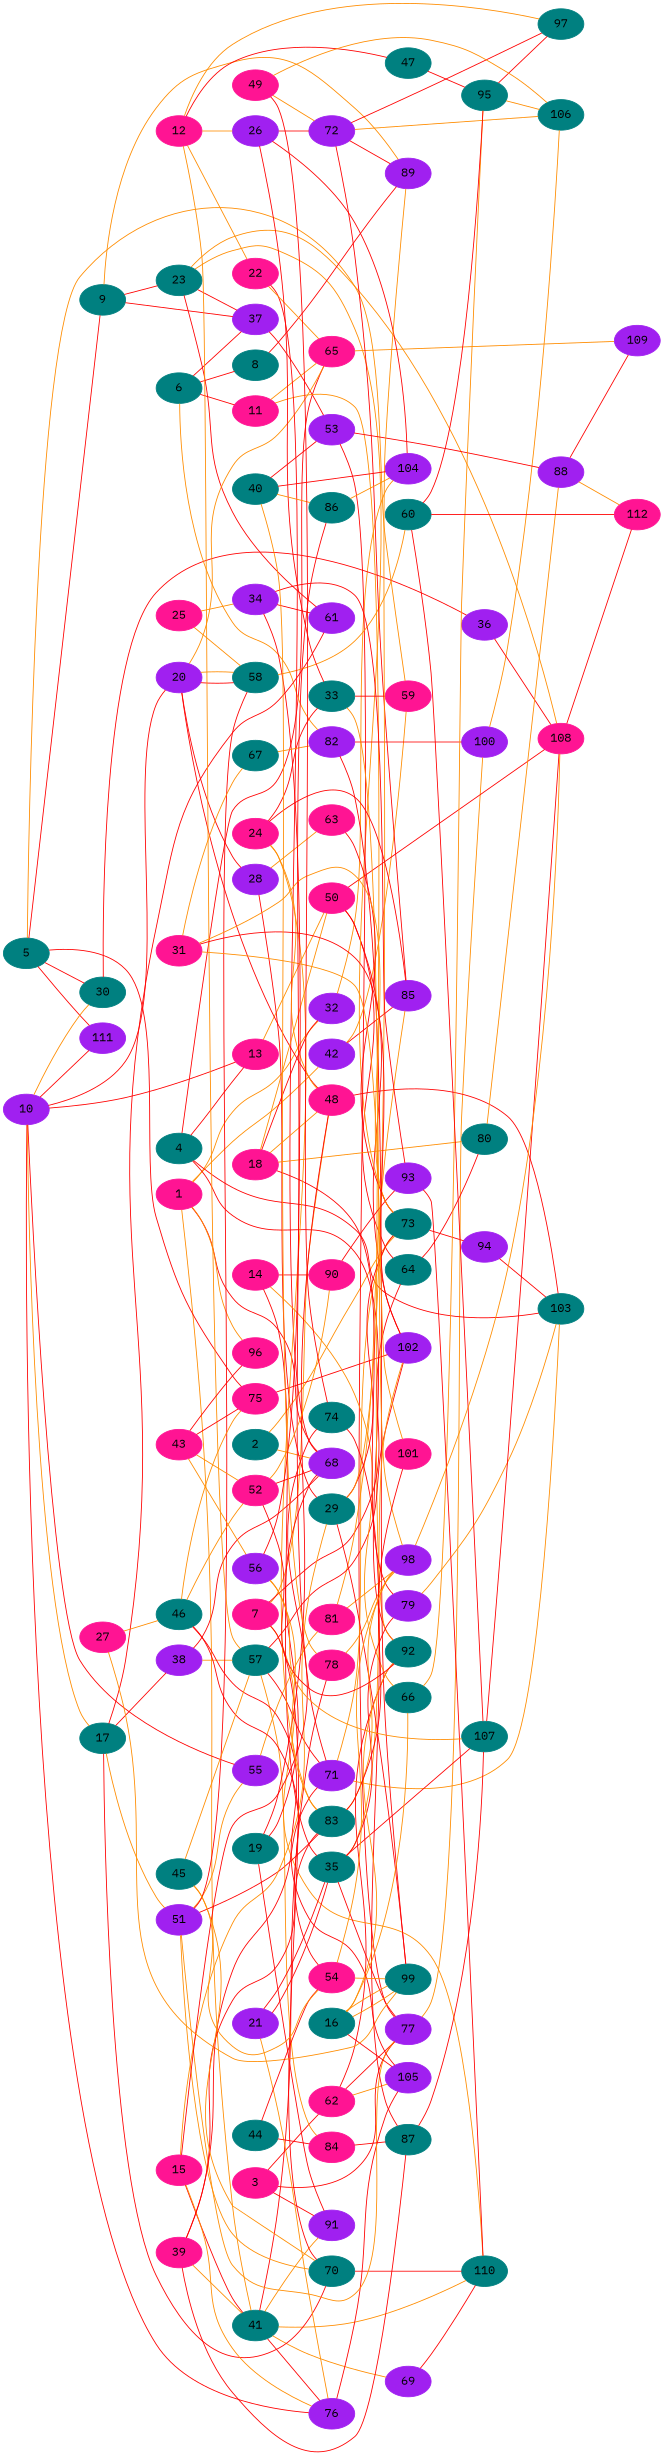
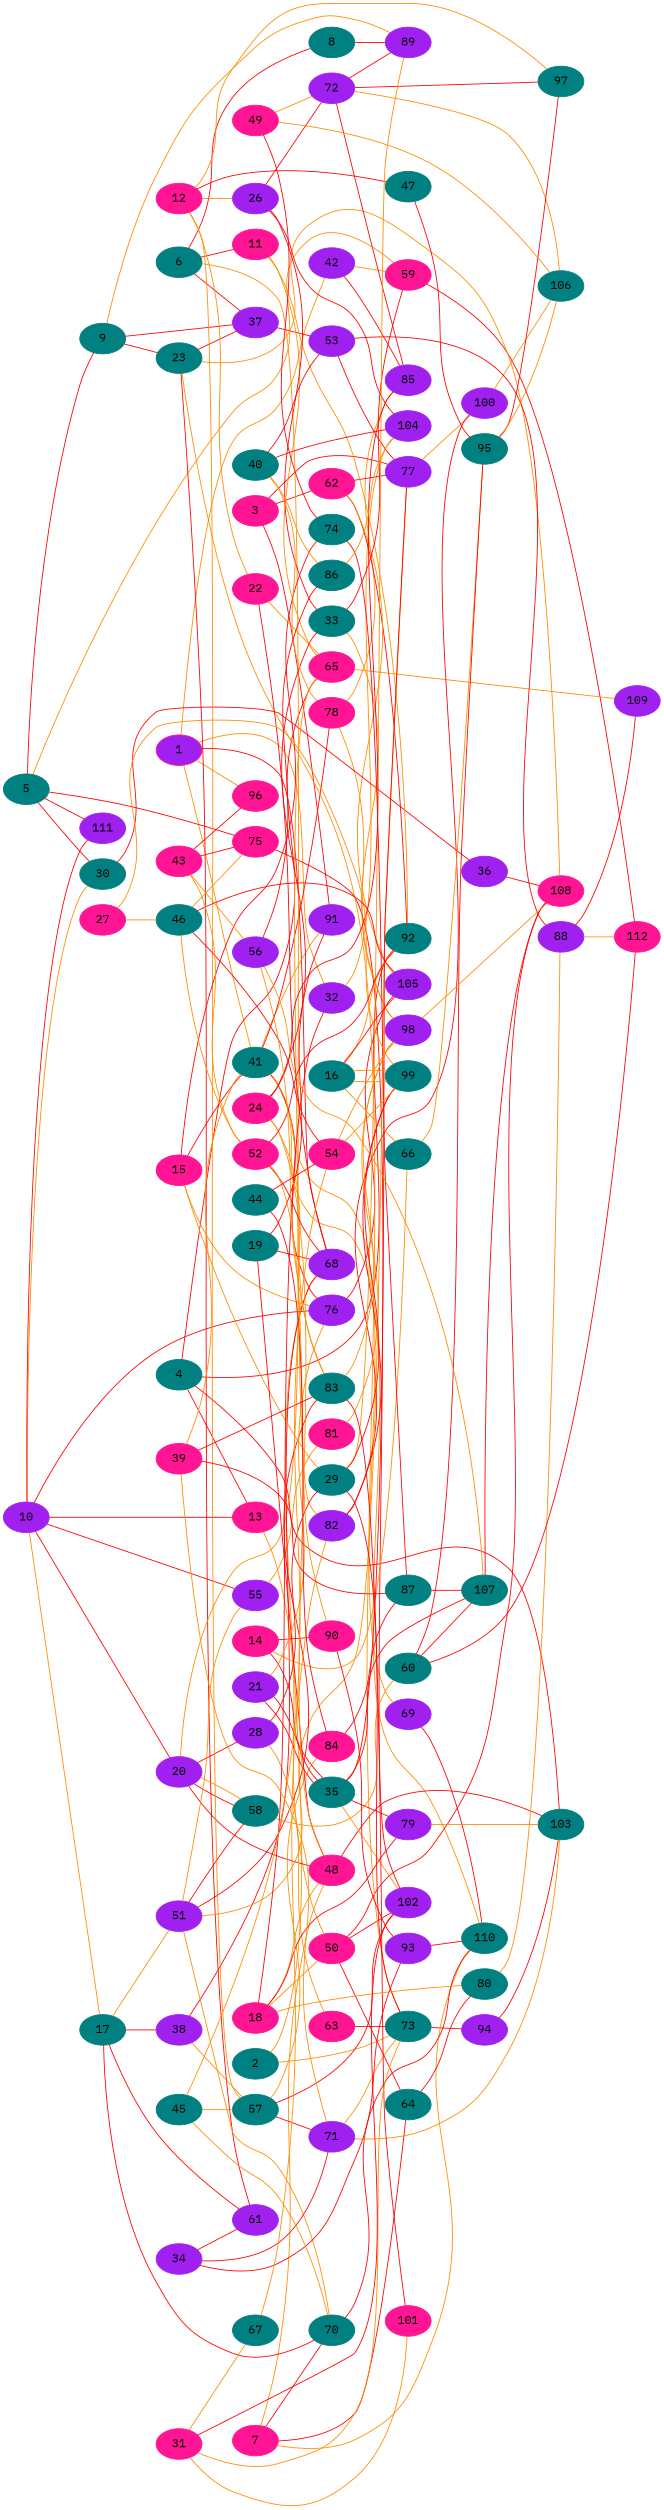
(179, 616) -> none
(599, 627) -> (578, 581)
(179, 1194) -> (179, 750)
(375, 1308) -> (370, 547)
(226, 1992) -> (265, 1776)
